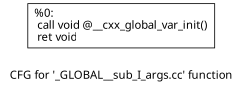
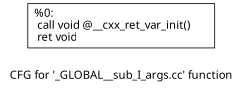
(121, 25) -> (113, 25)
